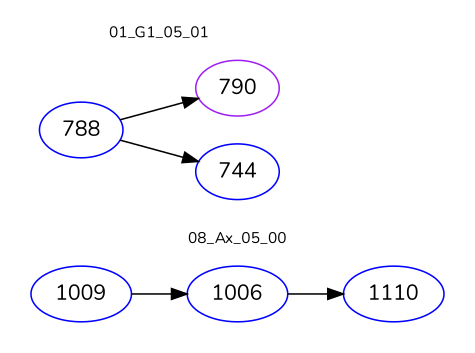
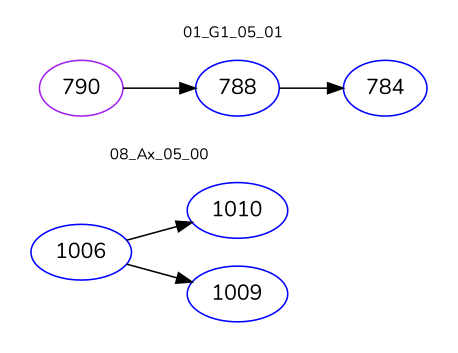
(152, 111) -> (151, 88)
(237, 172) -> (385, 88)
(151, 294) -> (152, 271)
(394, 294) -> (237, 210)
